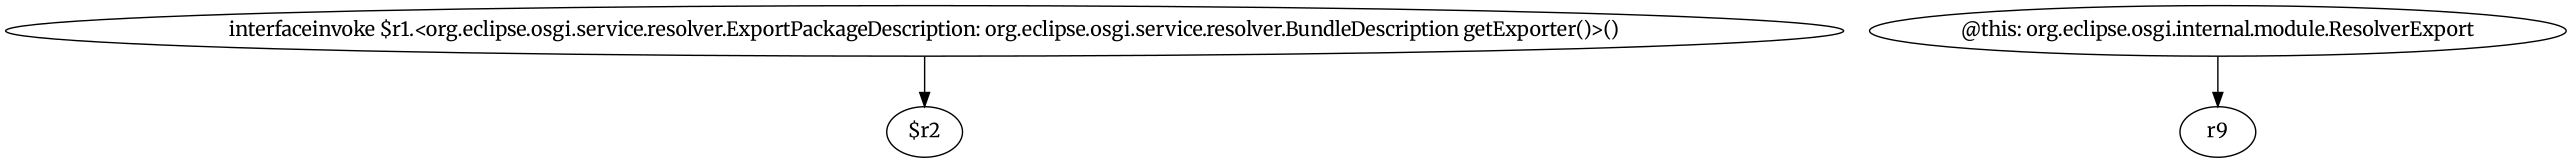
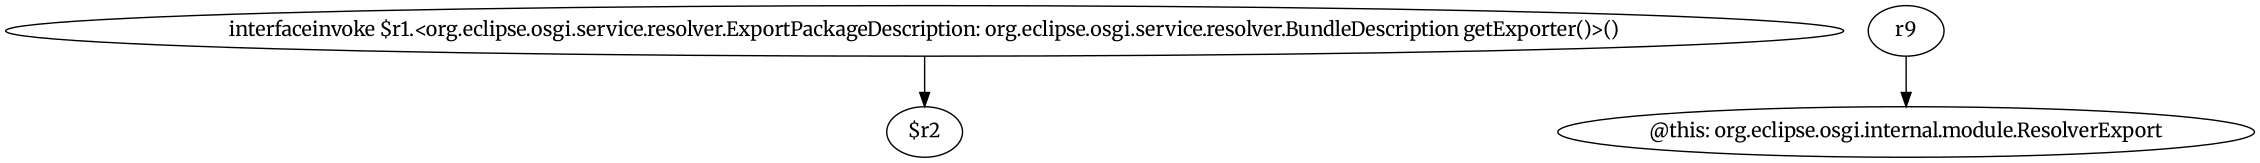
(2218, 75) -> (1906, 75)
